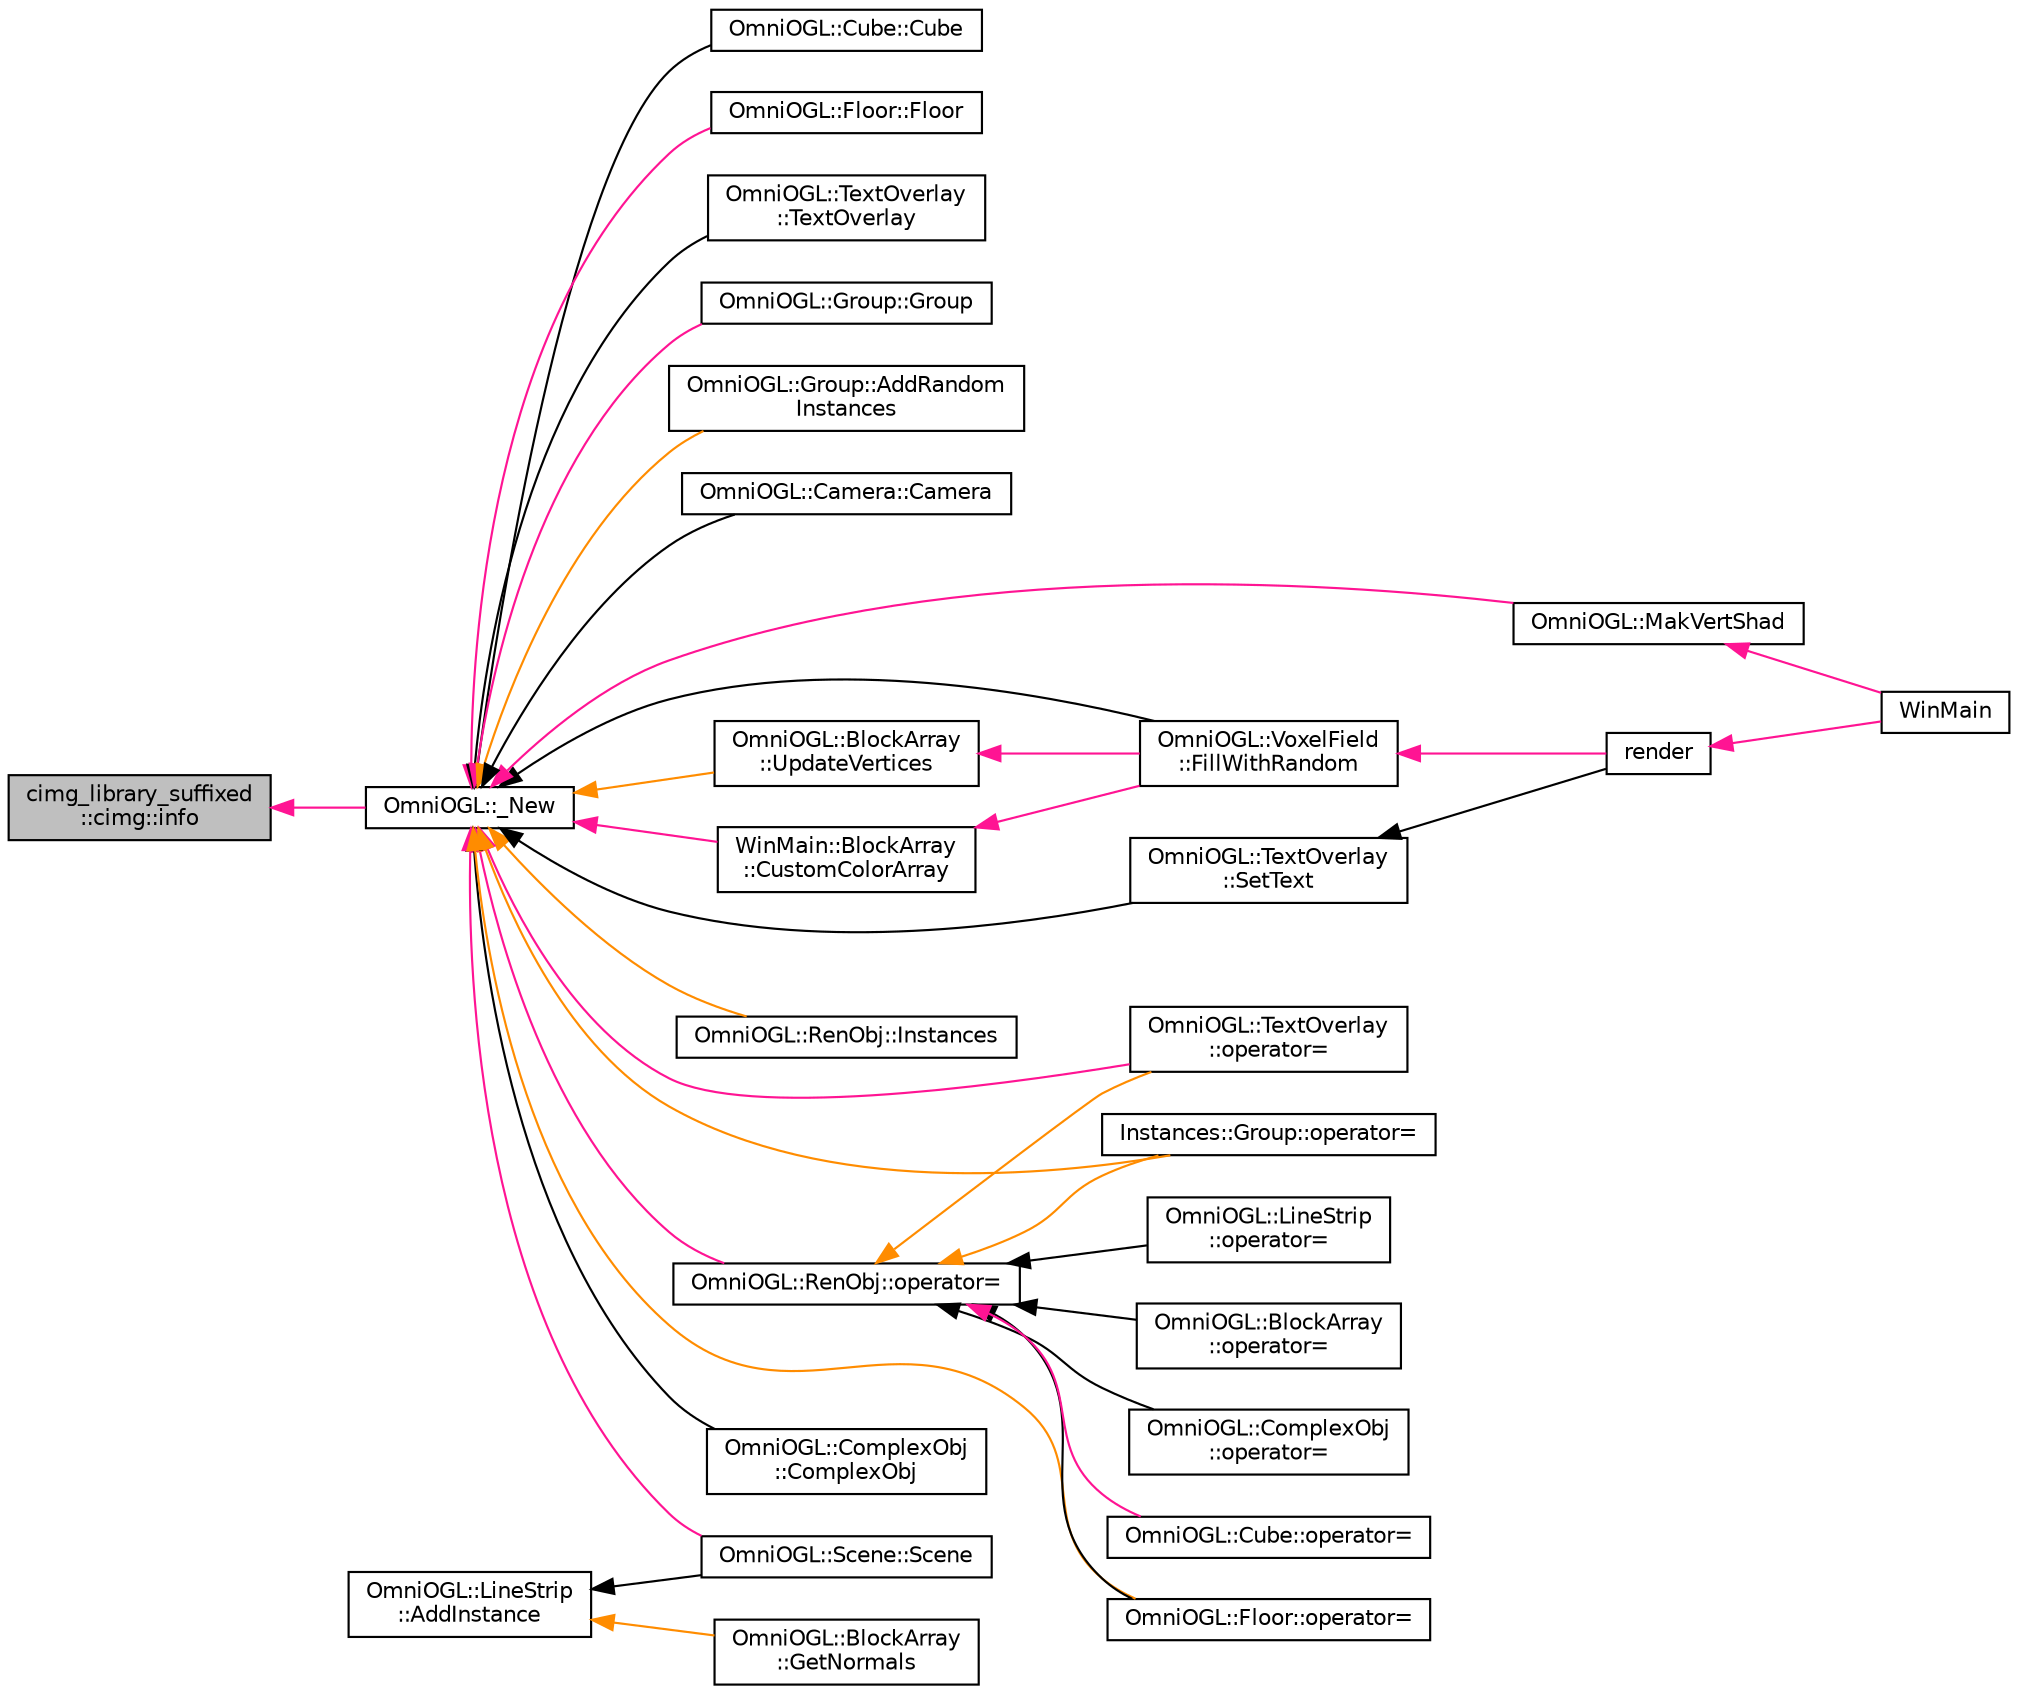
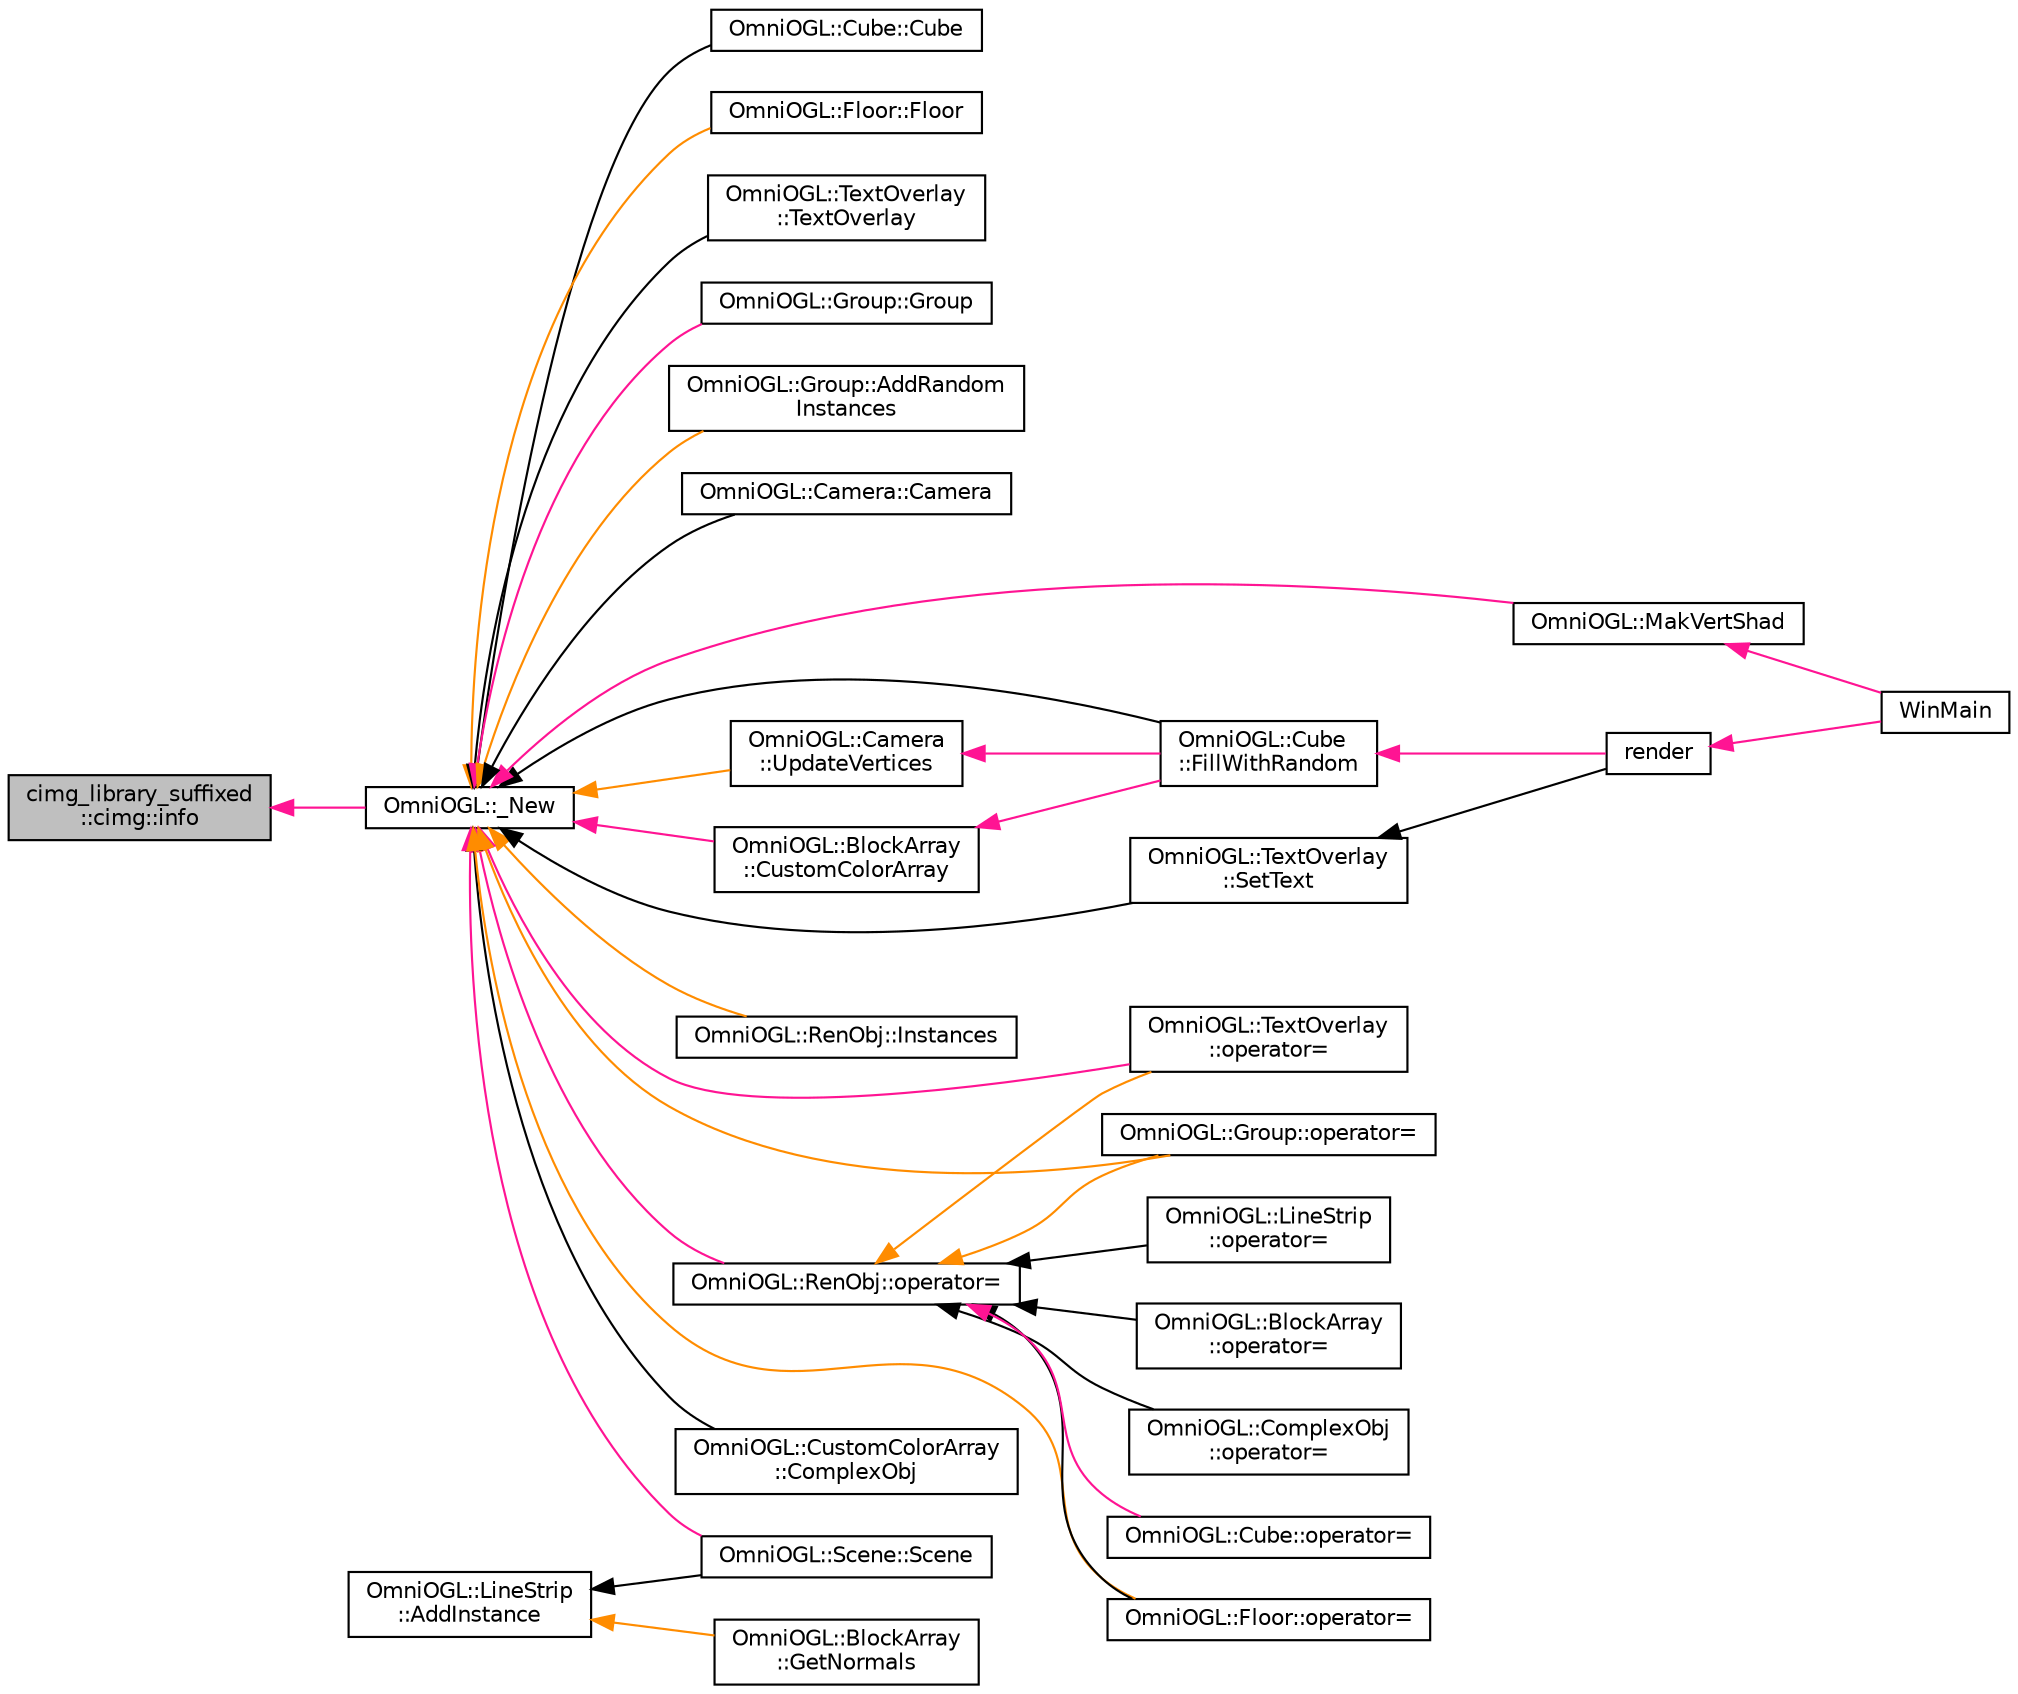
(521, 416) -> (521, 416)
(847, 754) -> (847, 754)
(1269, 754) -> (1269, 754)
(847, 860) -> (847, 860)
(1269, 1135) -> (1269, 1135)
(847, 1462) -> (847, 1462)
